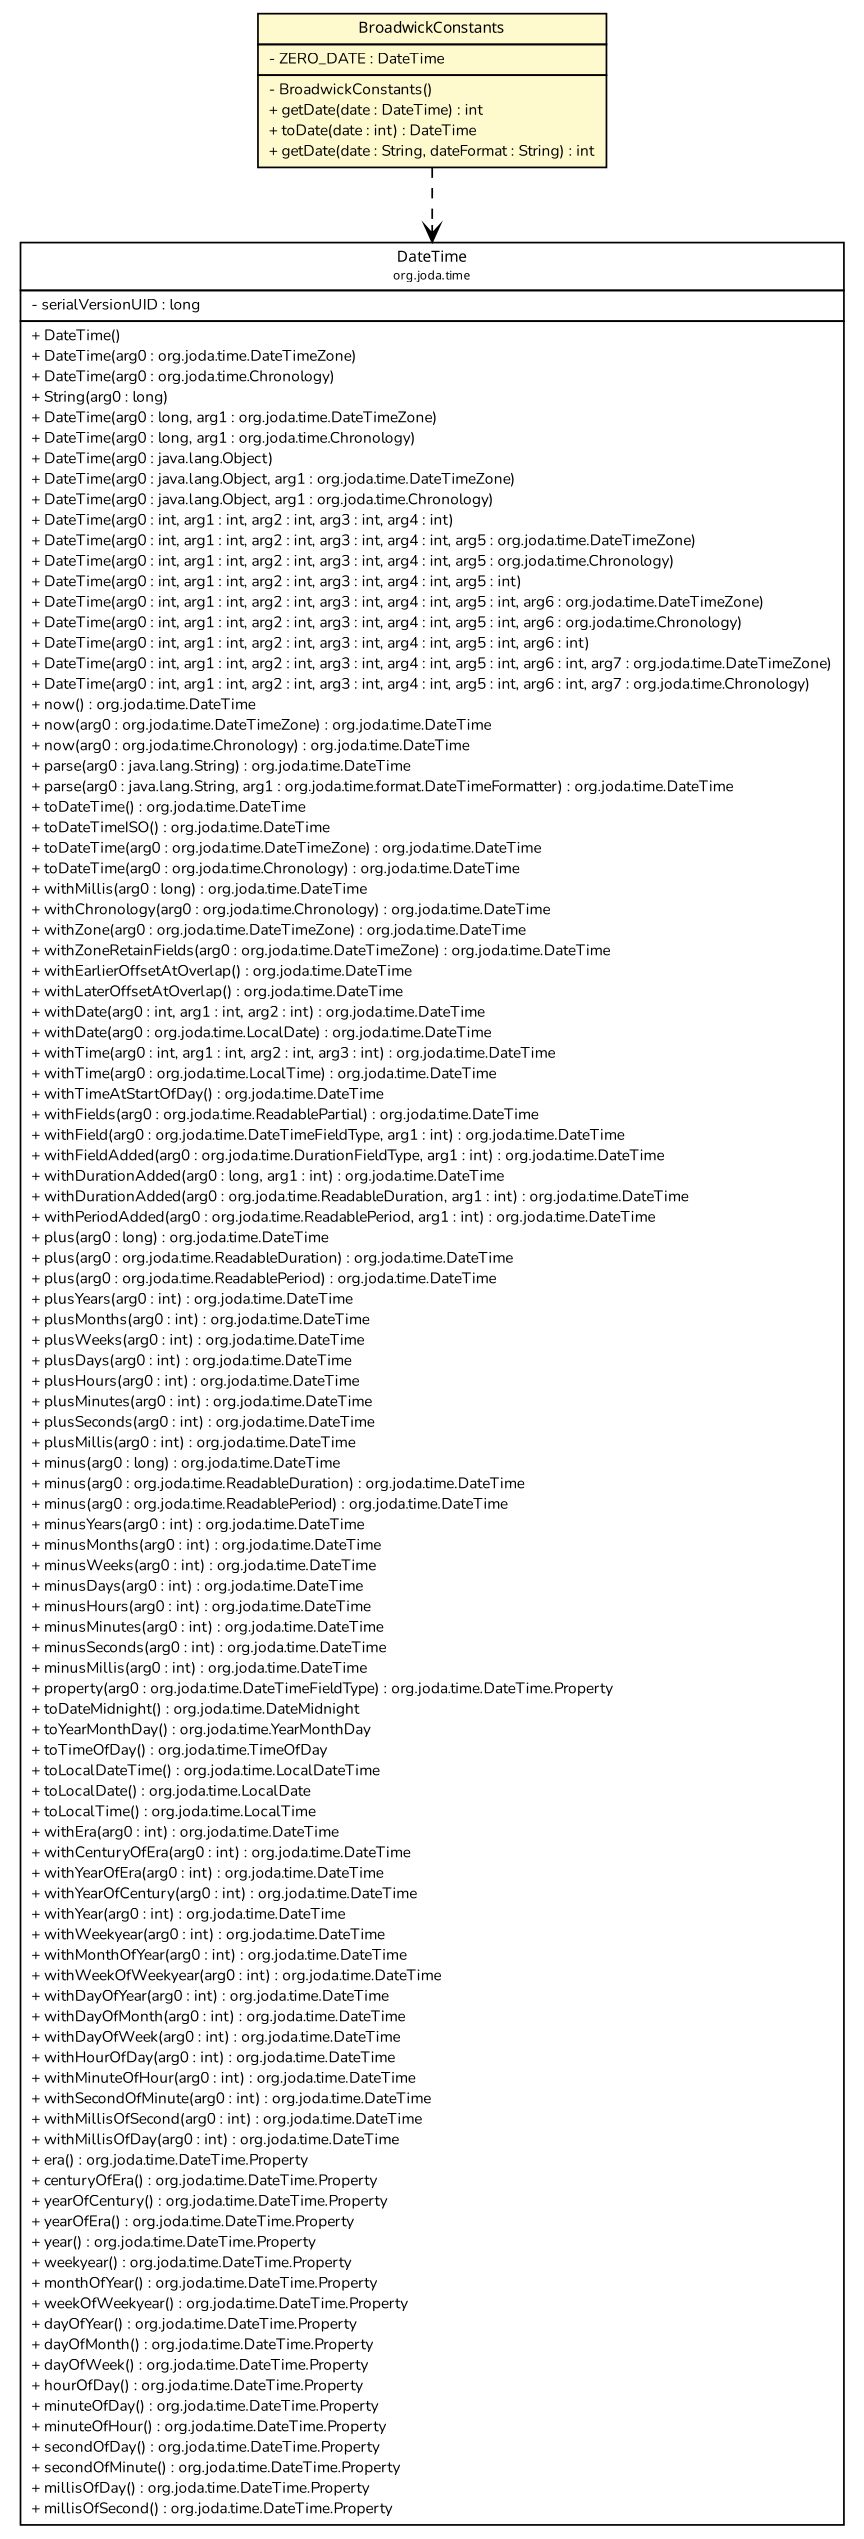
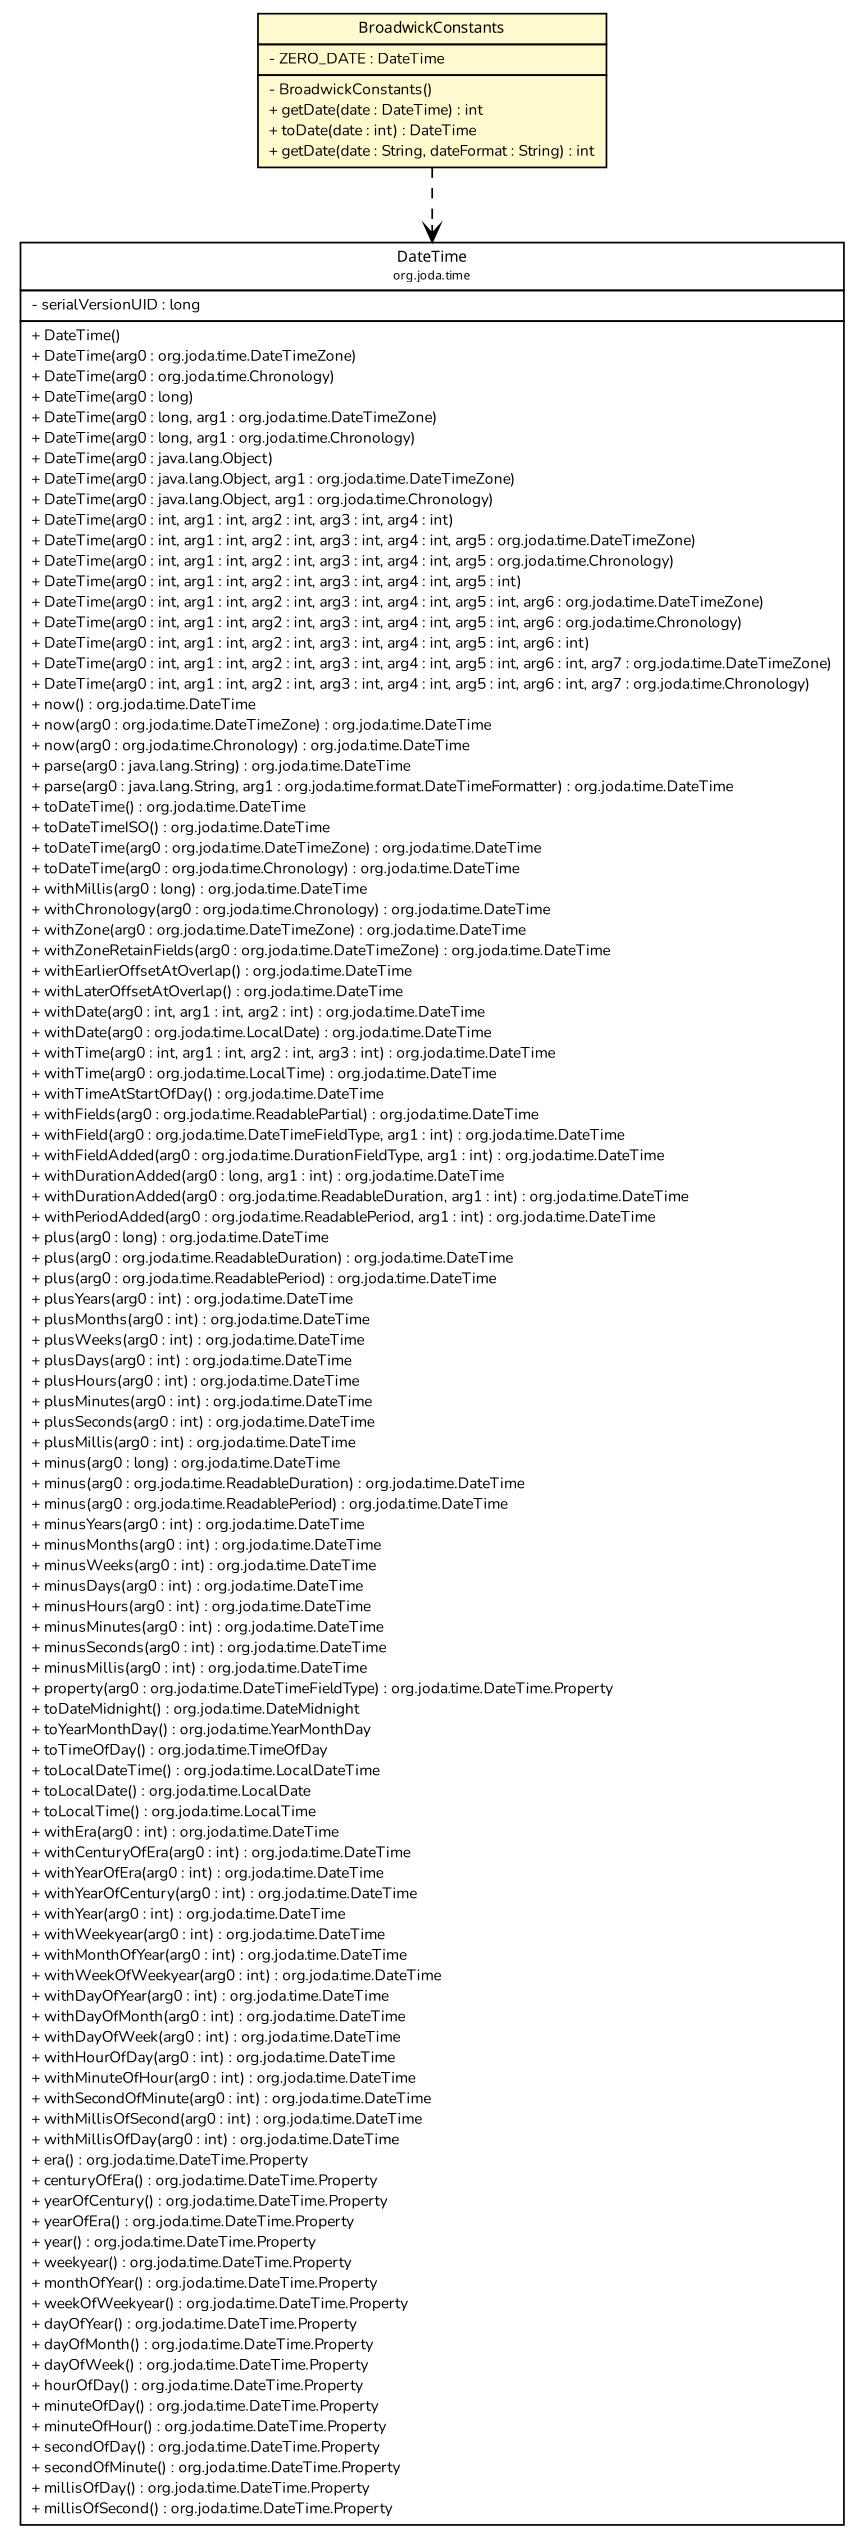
(100, 397) -> (113, 397)
